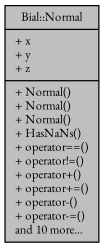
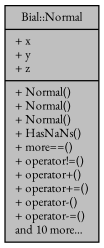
(52, 147) -> (44, 147)
